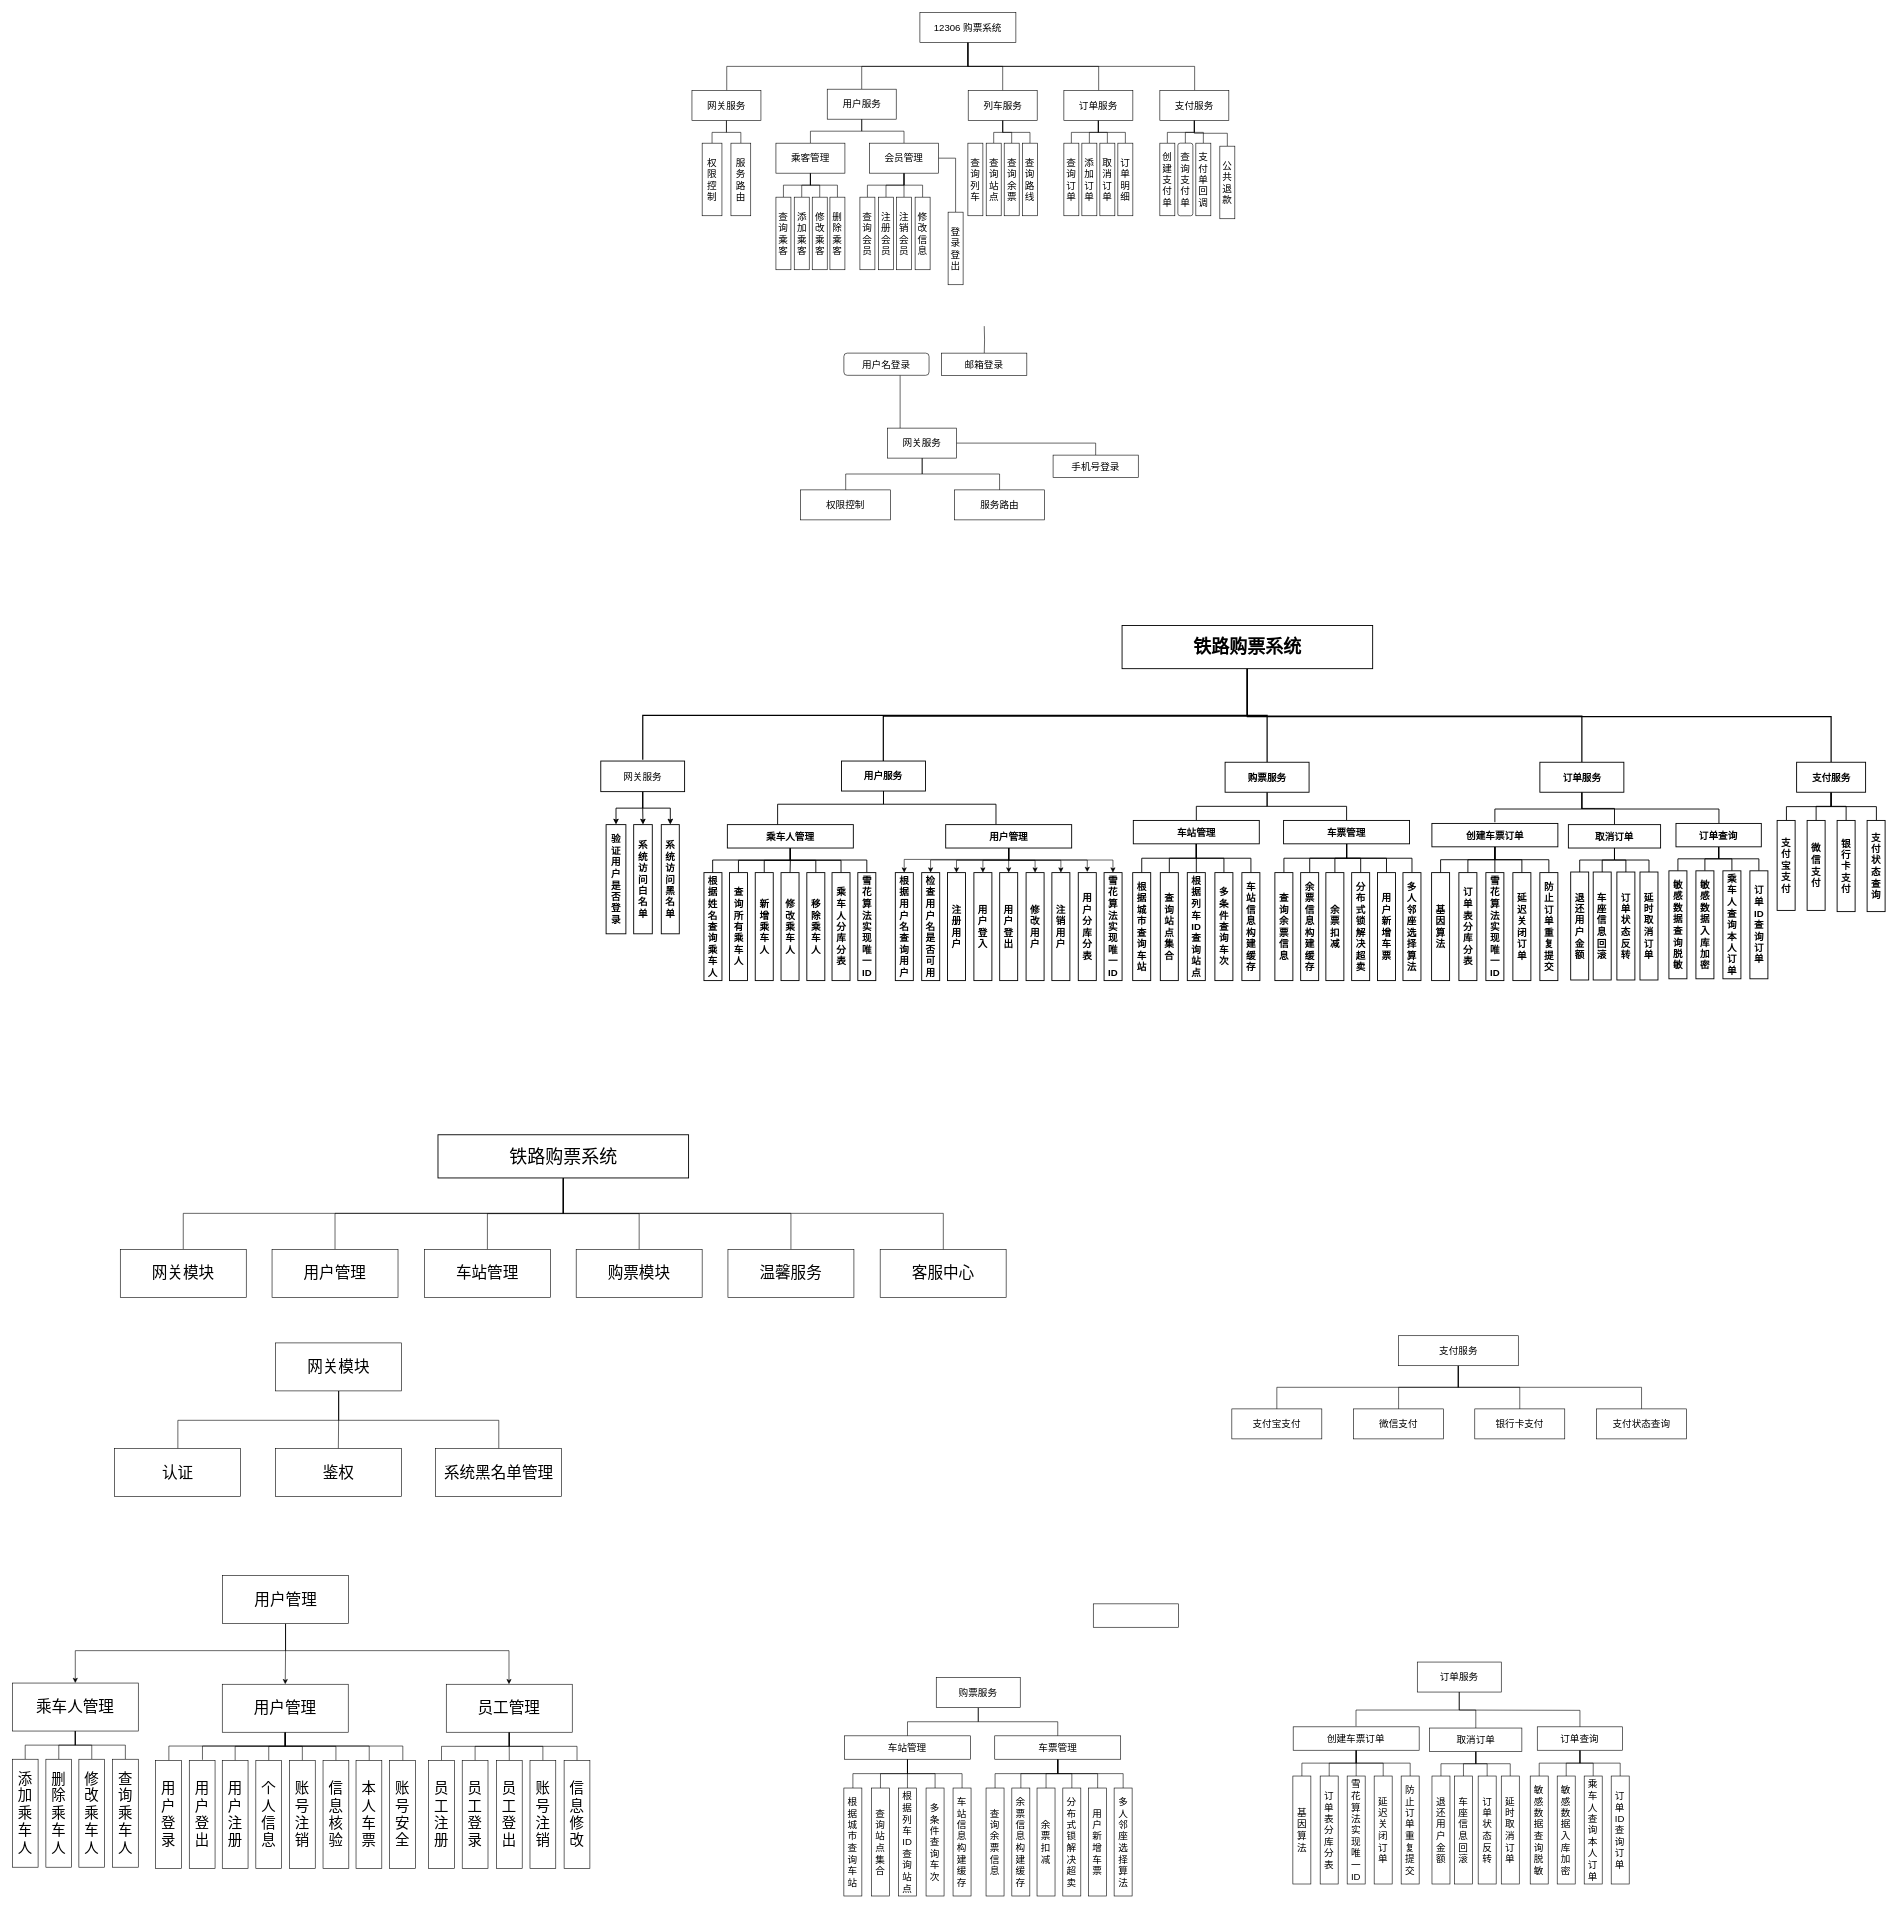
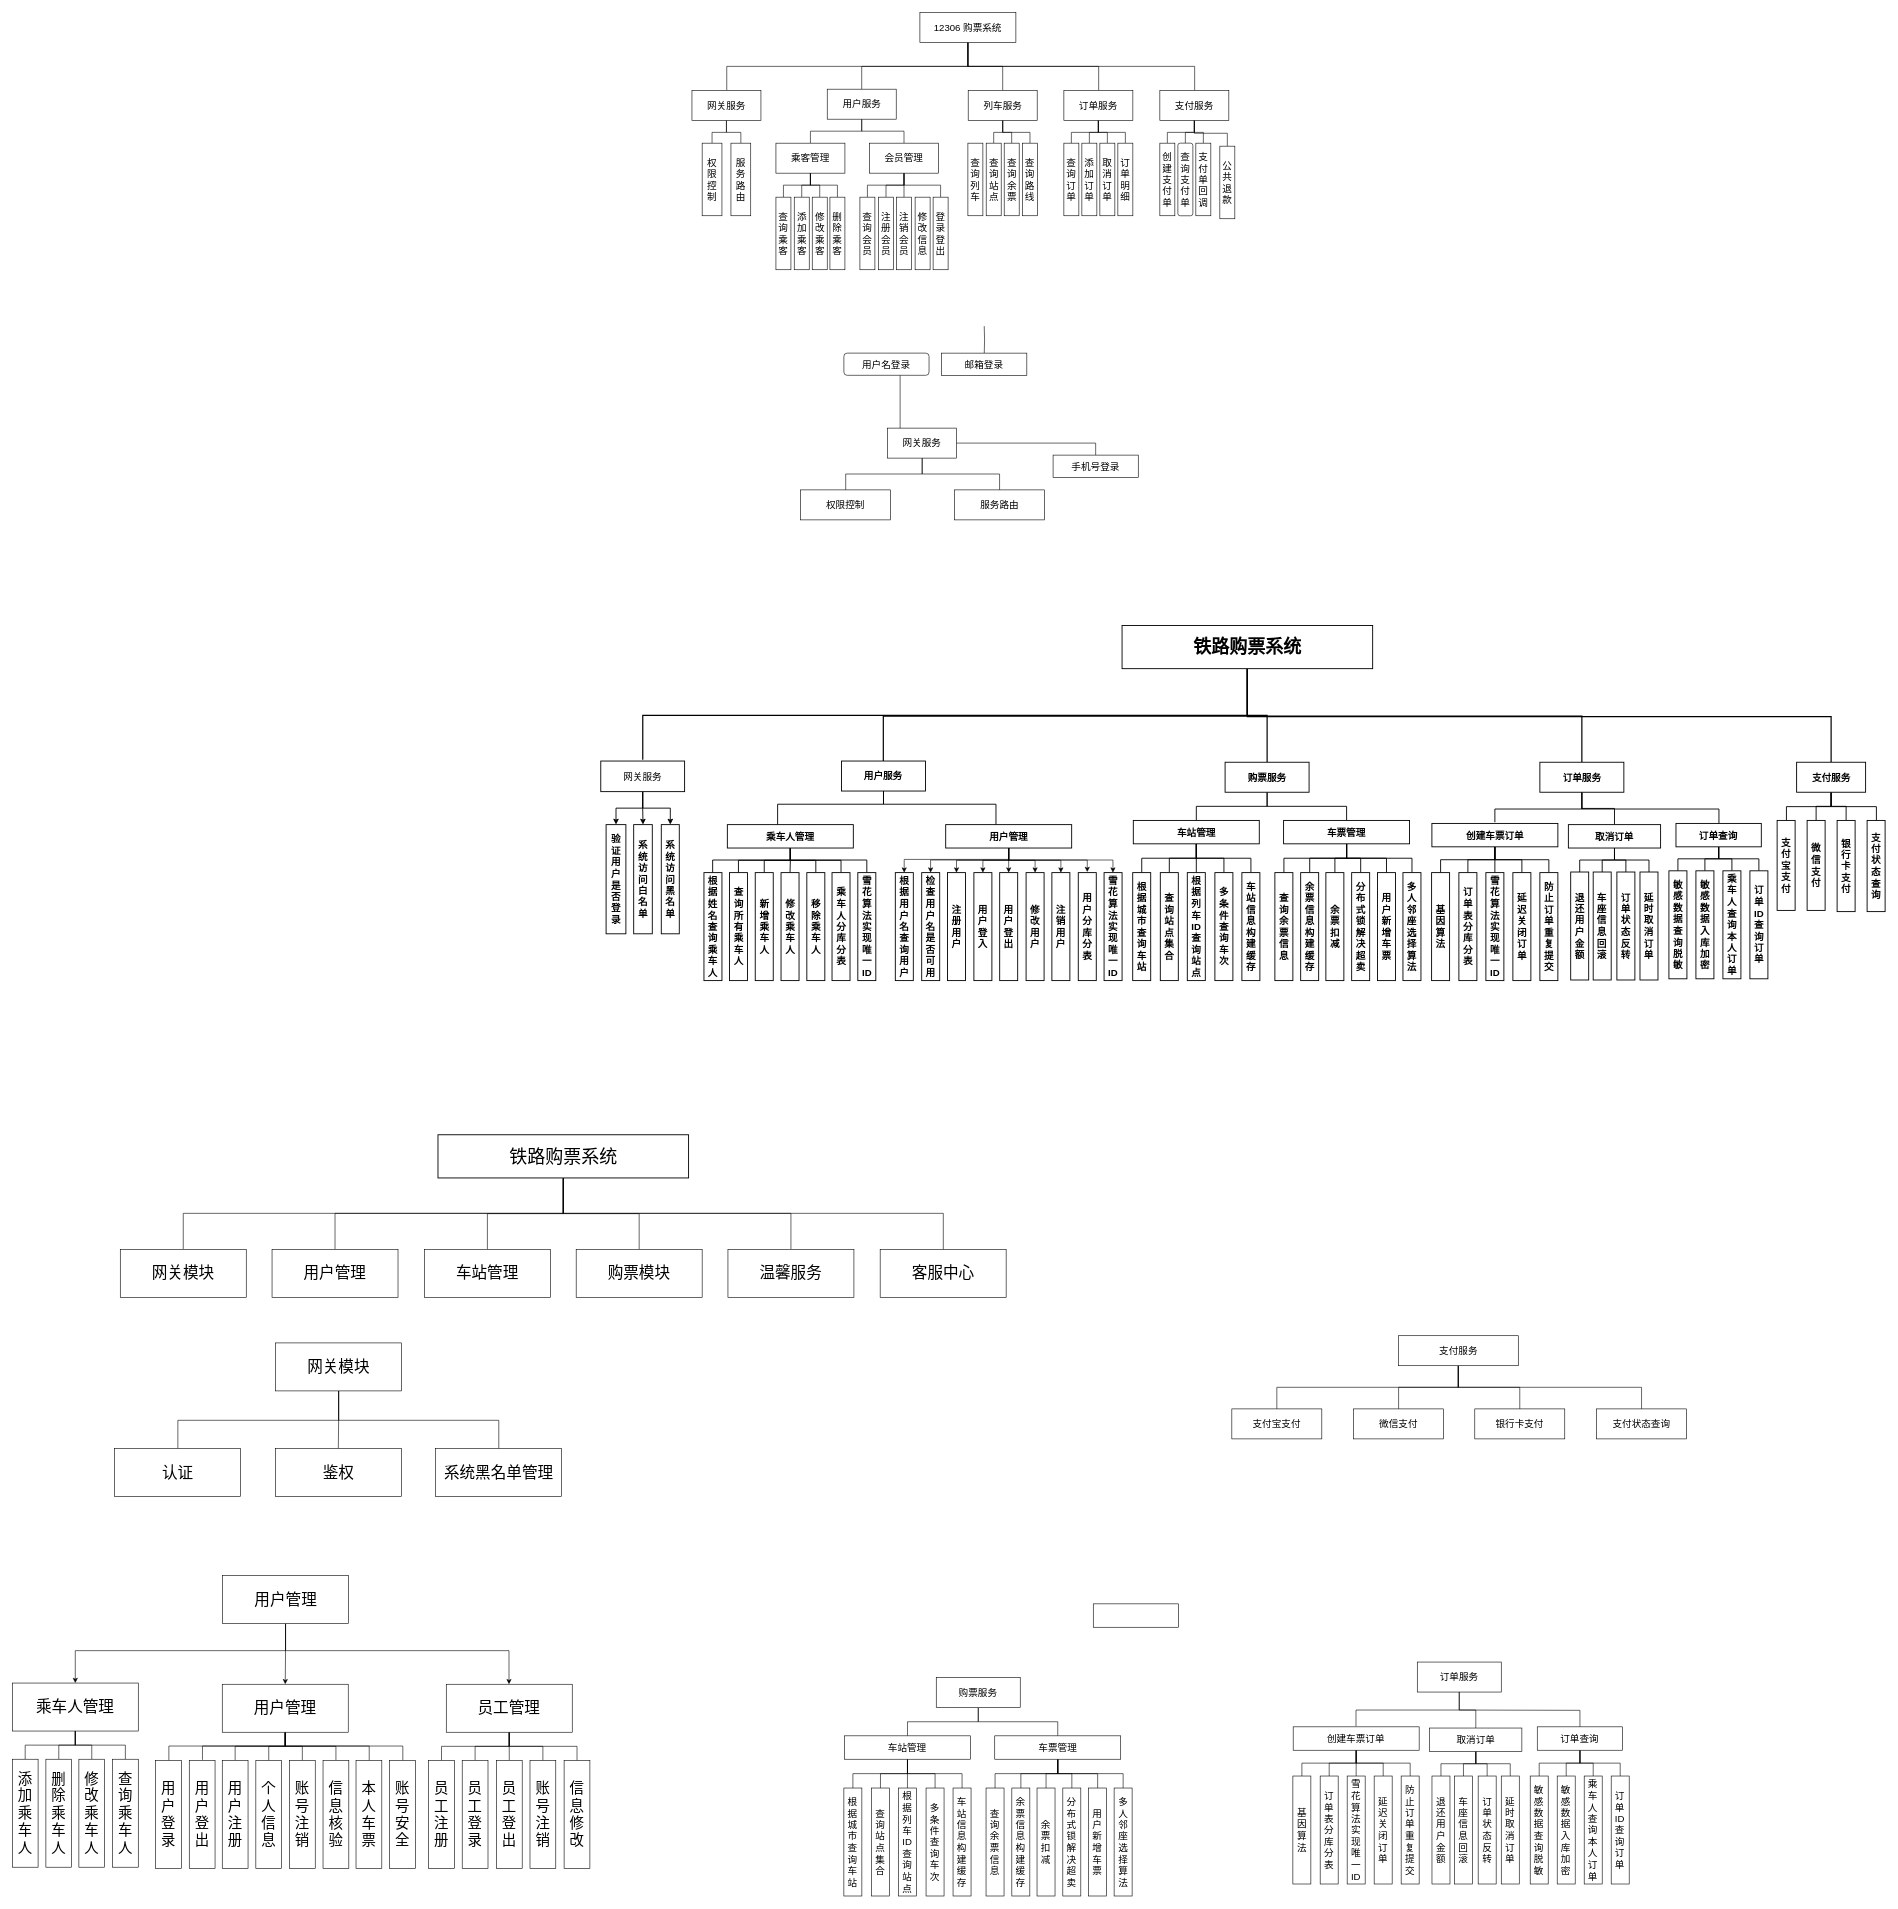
(923, 192) -> none
(956, 248) -> (941, 233)
